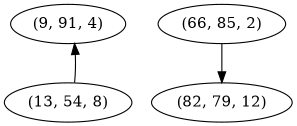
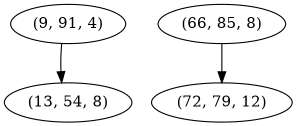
(222, 24) -> (222, 24)
(75, 69) -> (61, 58)
(222, 102) -> (222, 102)
